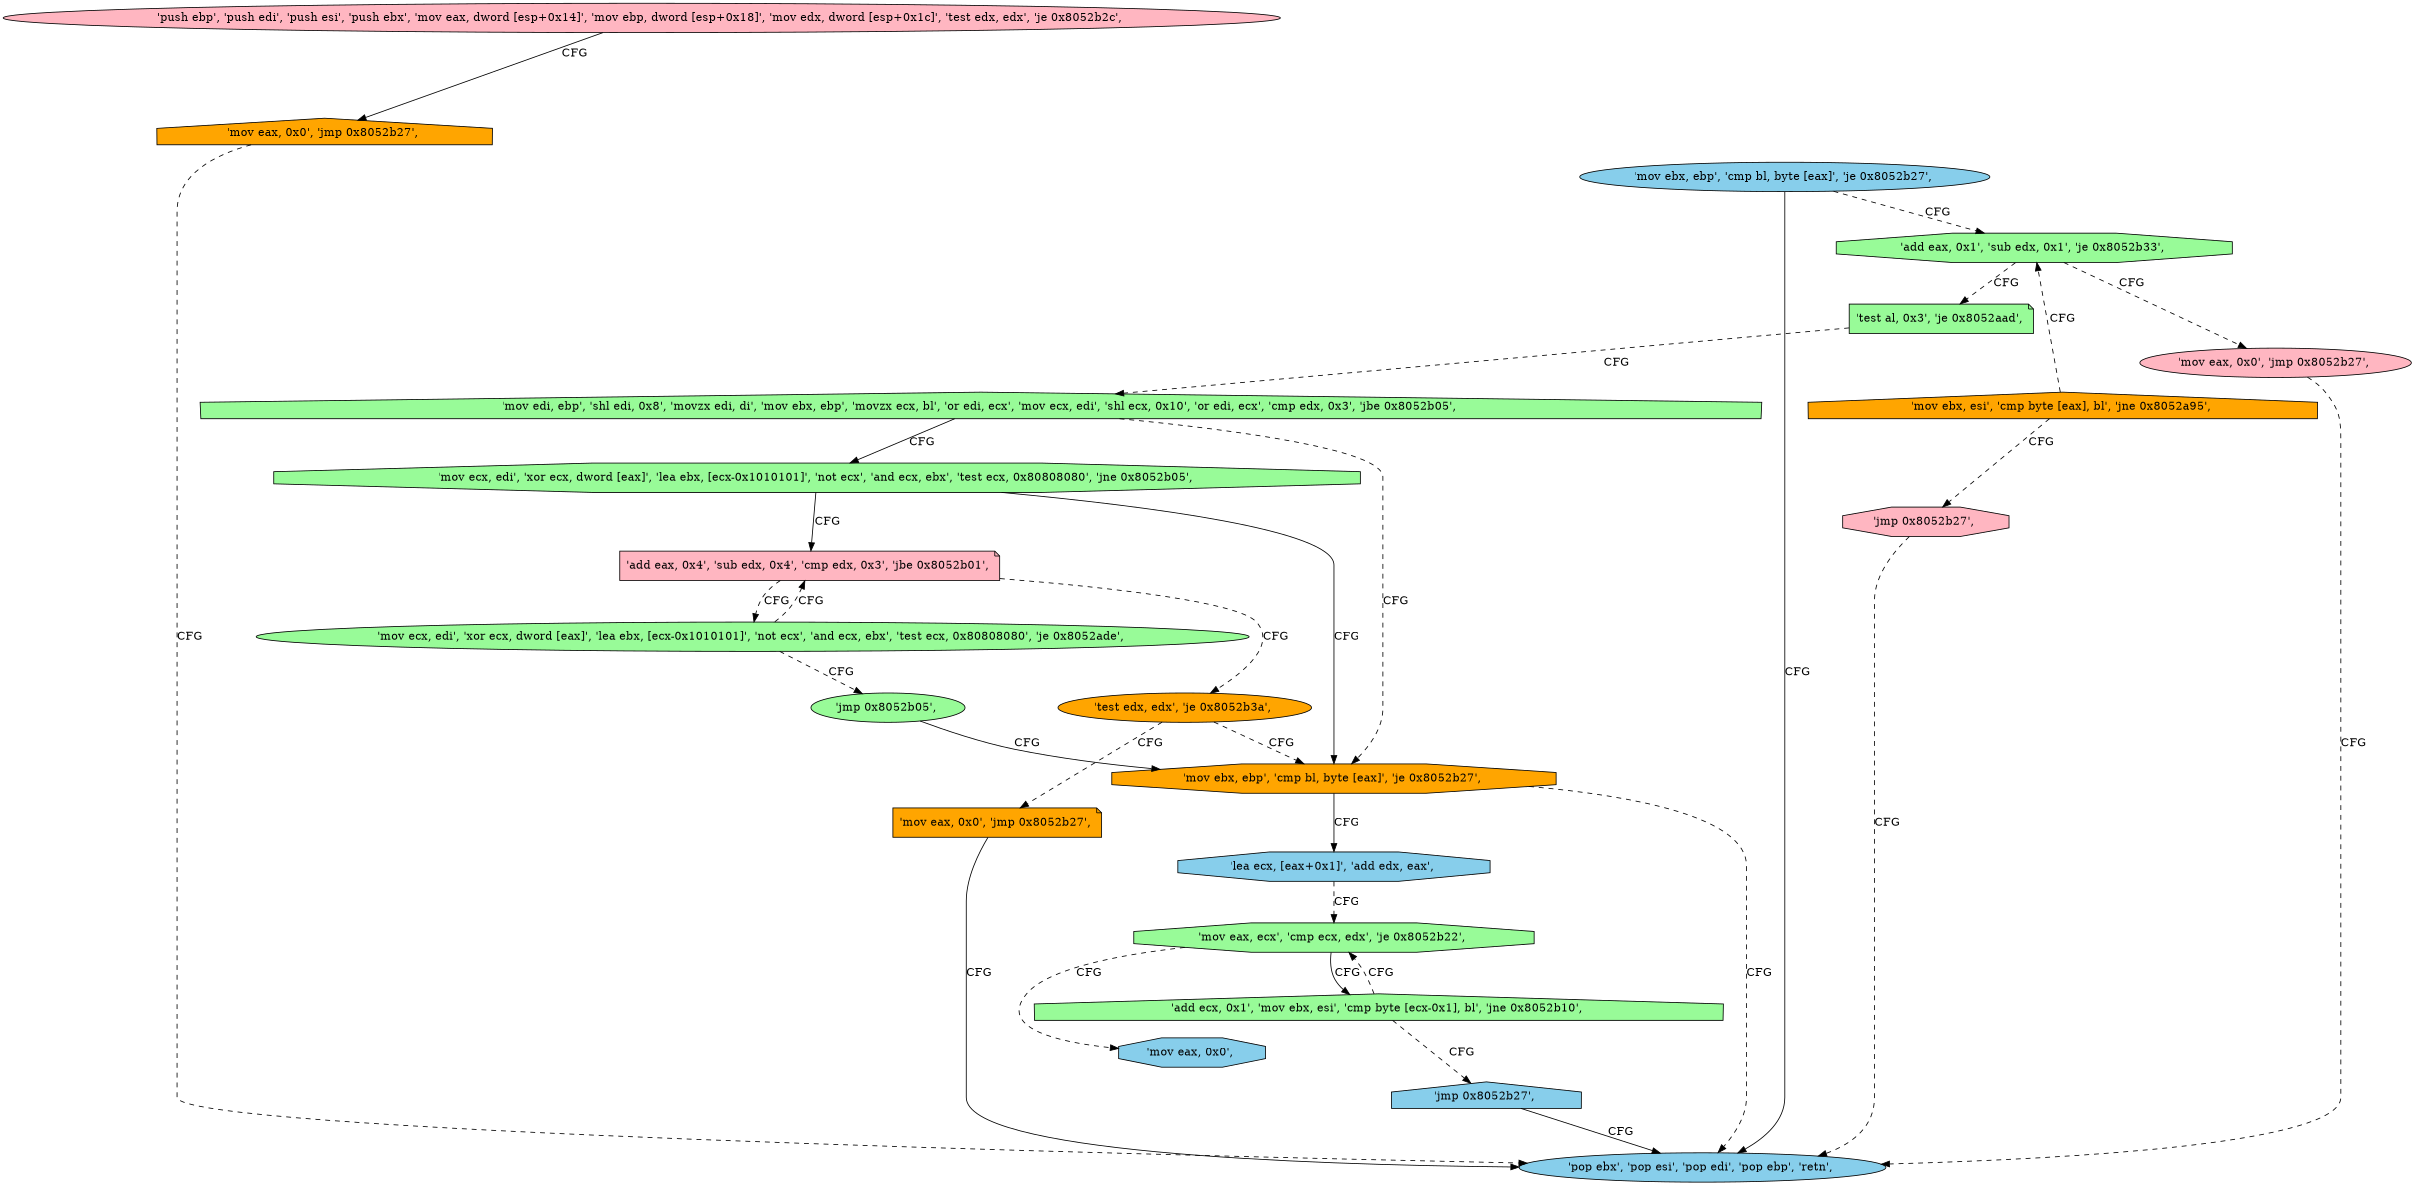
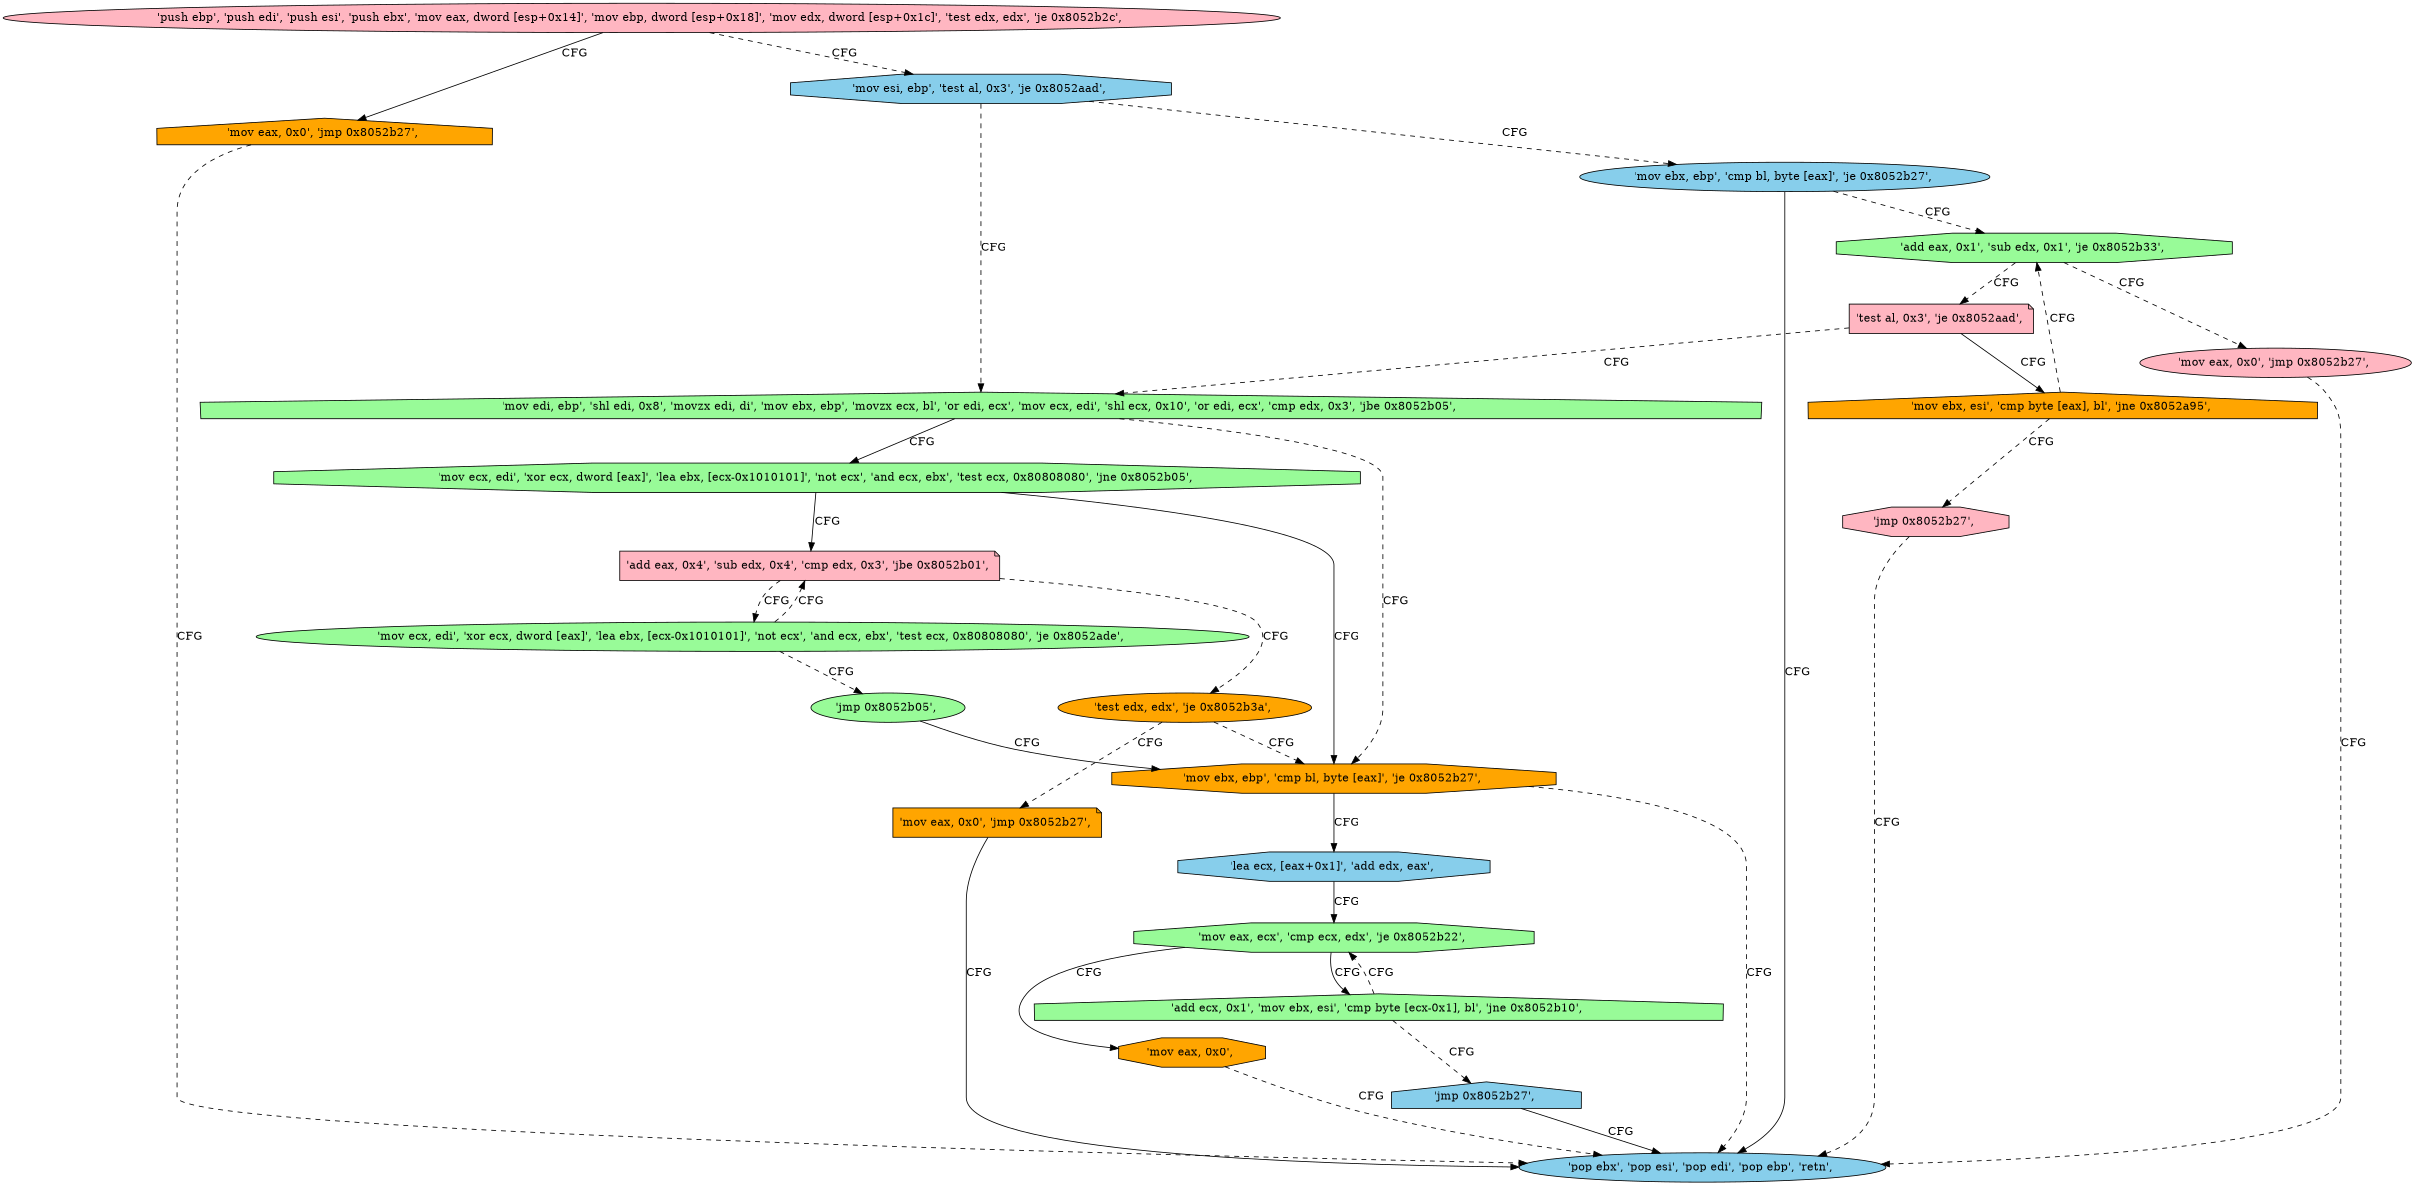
none -> (981, 89)
(1941, 319) -> (1941, 319)
none -> (1999, 361)
(1334, 898) -> (1334, 898)
(1045, 980) -> (1045, 980)
(1192, 1053) -> (1192, 1053)
none -> (1406, 1122)
